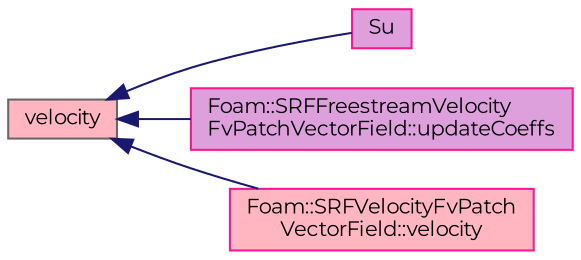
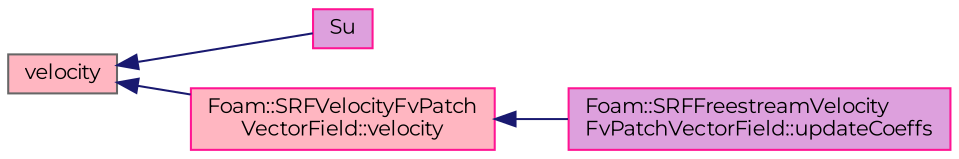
(165, 119) -> (542, 119)
